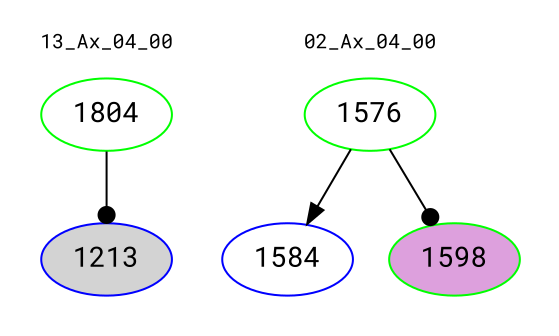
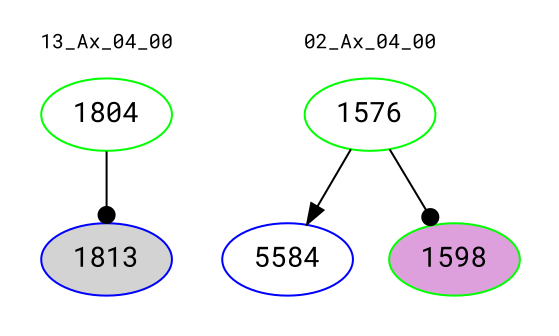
(107, 259) -> (107, 259)
(288, 259) -> (288, 259)
